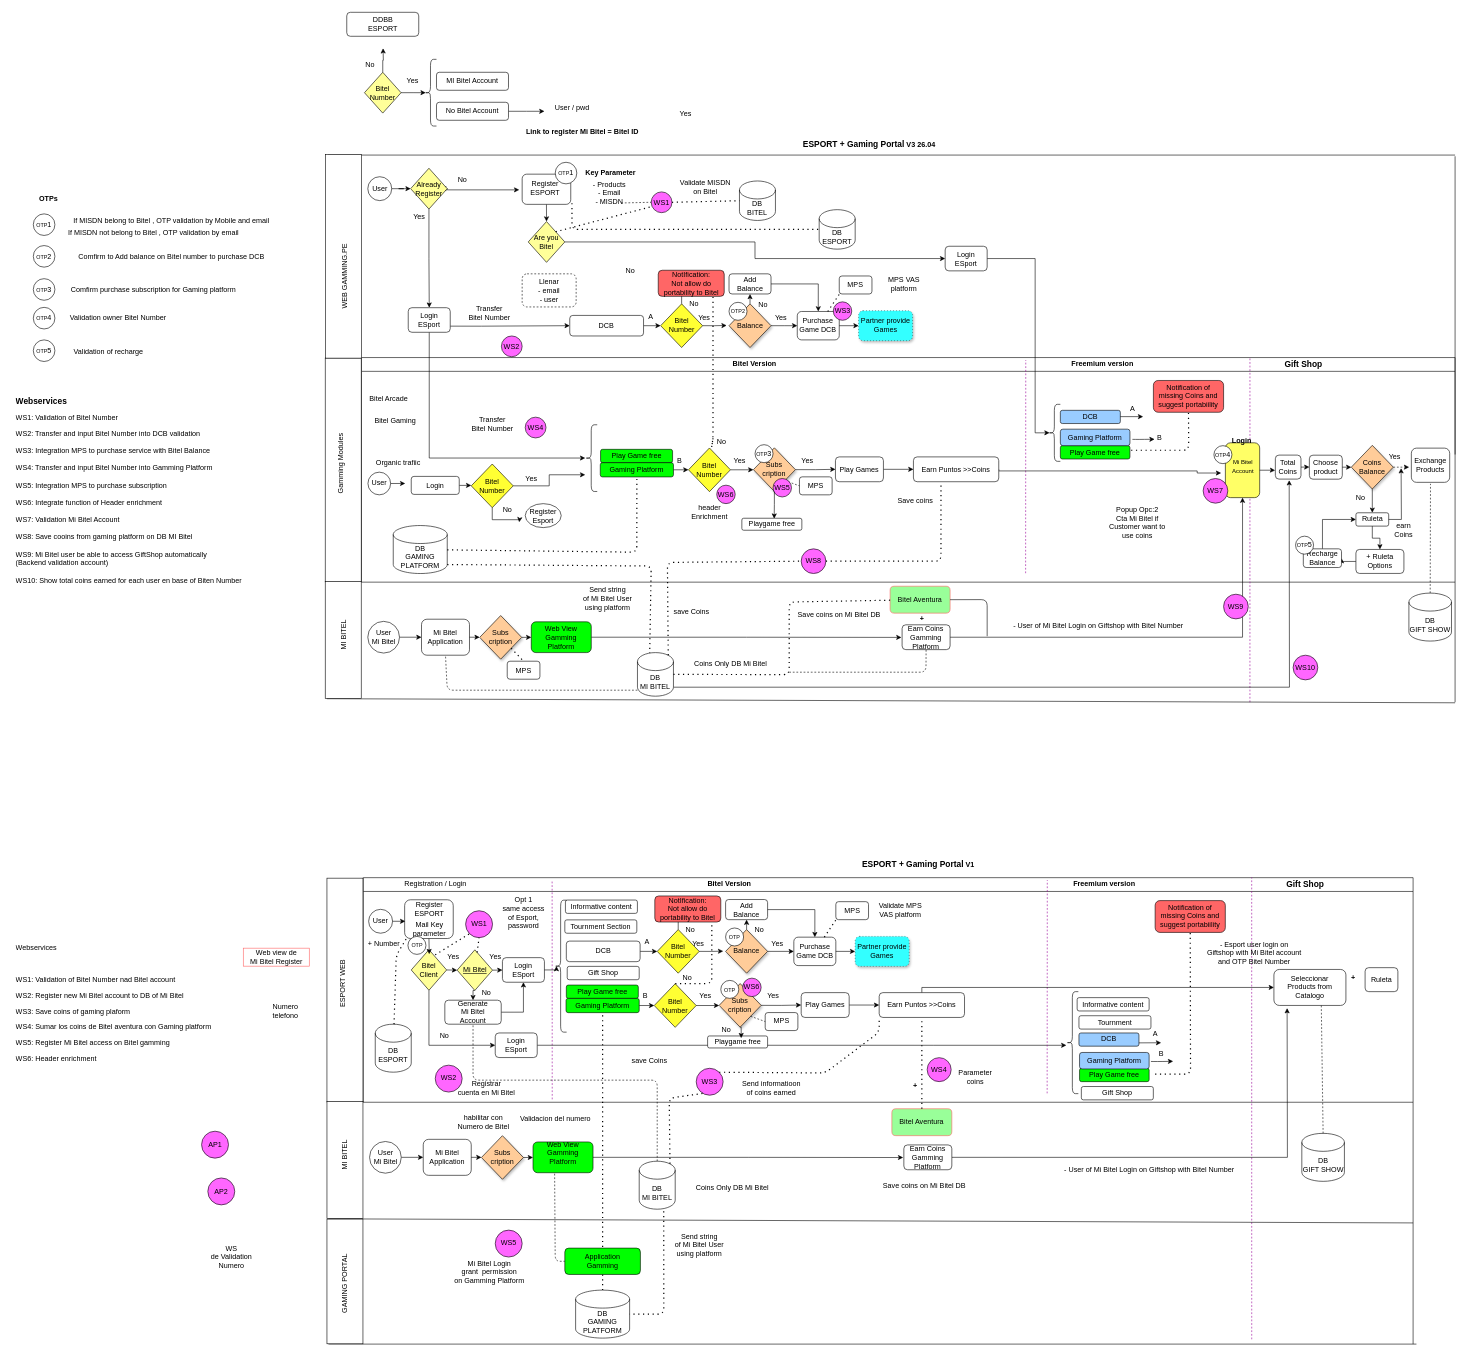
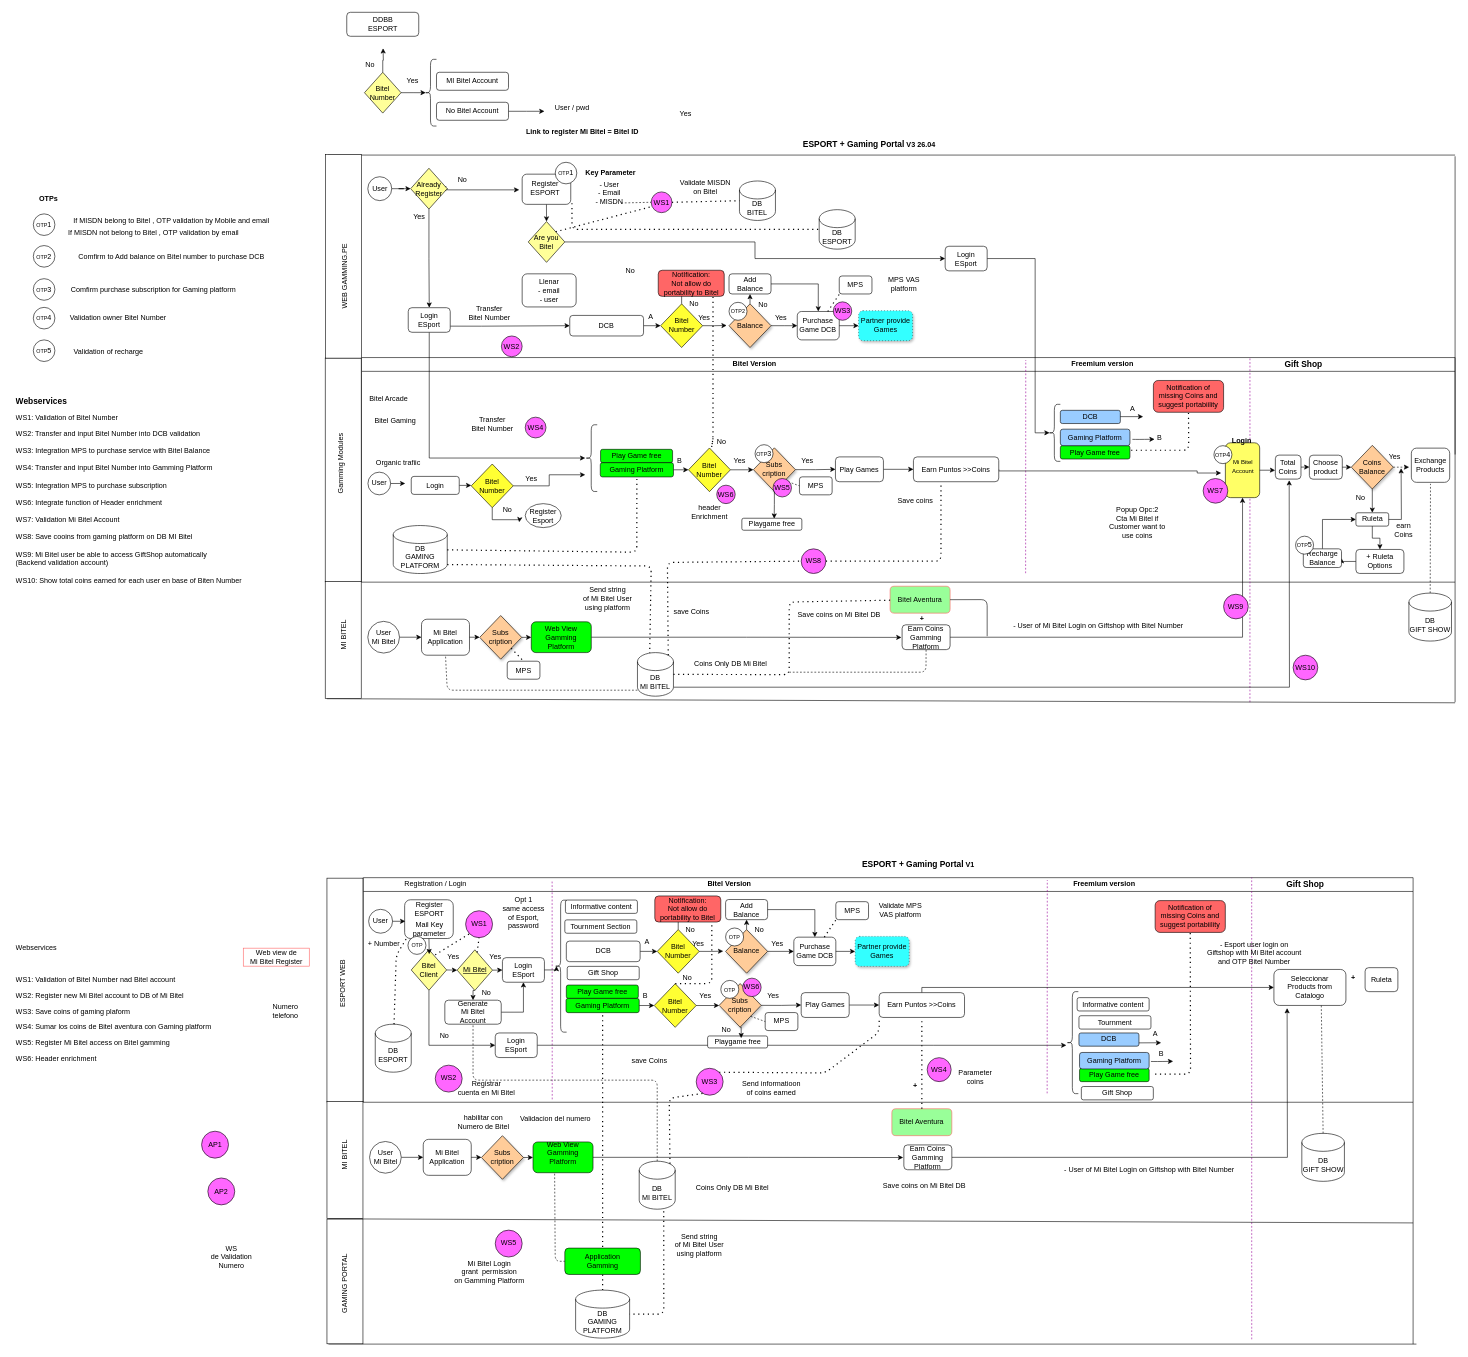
(610, 193) -> (610, 193)
(549, 290) -> (549, 290)
